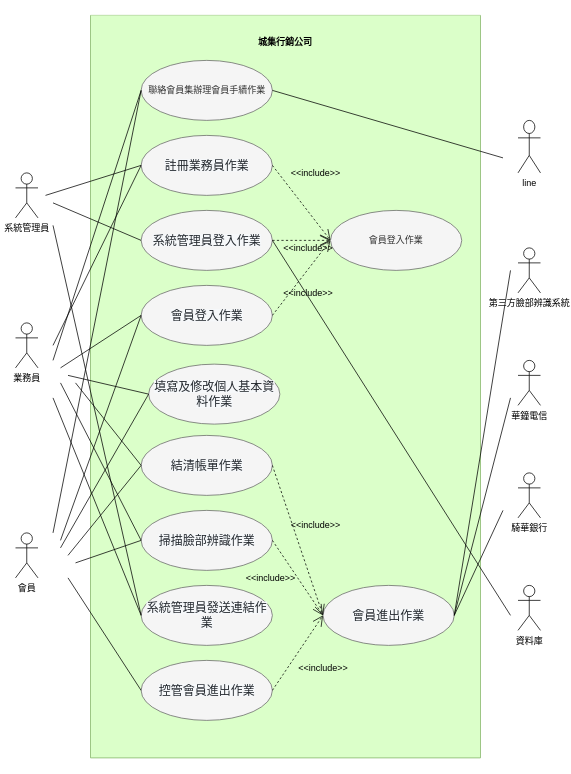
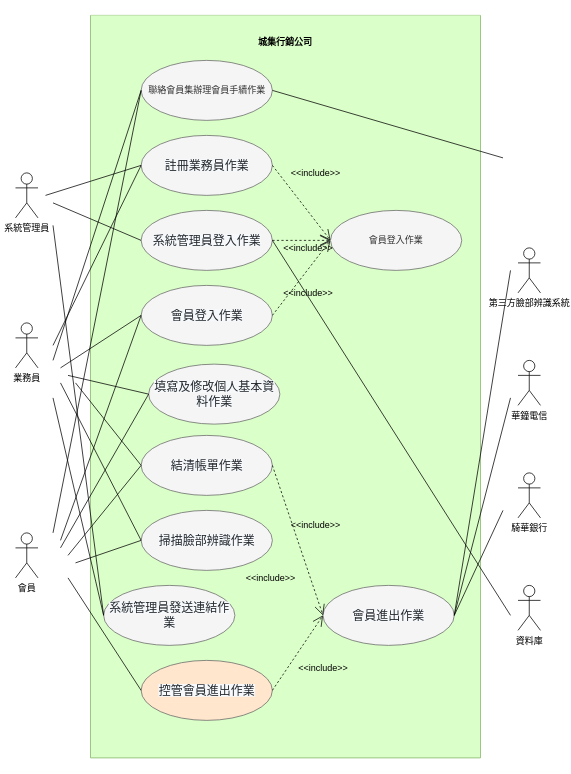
(529, 147) -> none
(297, 577) -> none
(207, 615) -> (169, 615)
(207, 690) -> (207, 690)
